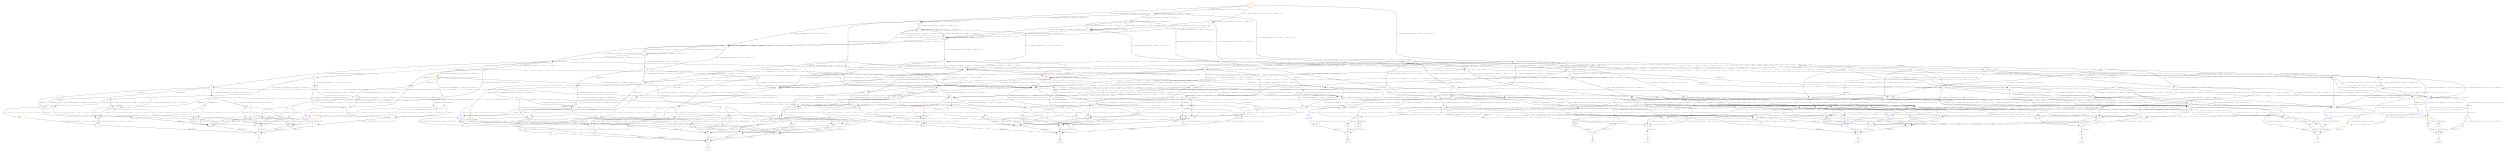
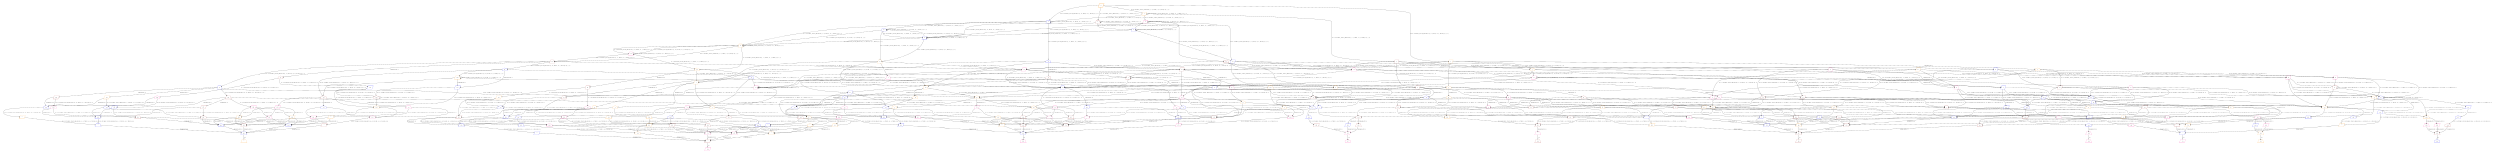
none -> (1980, 125)
